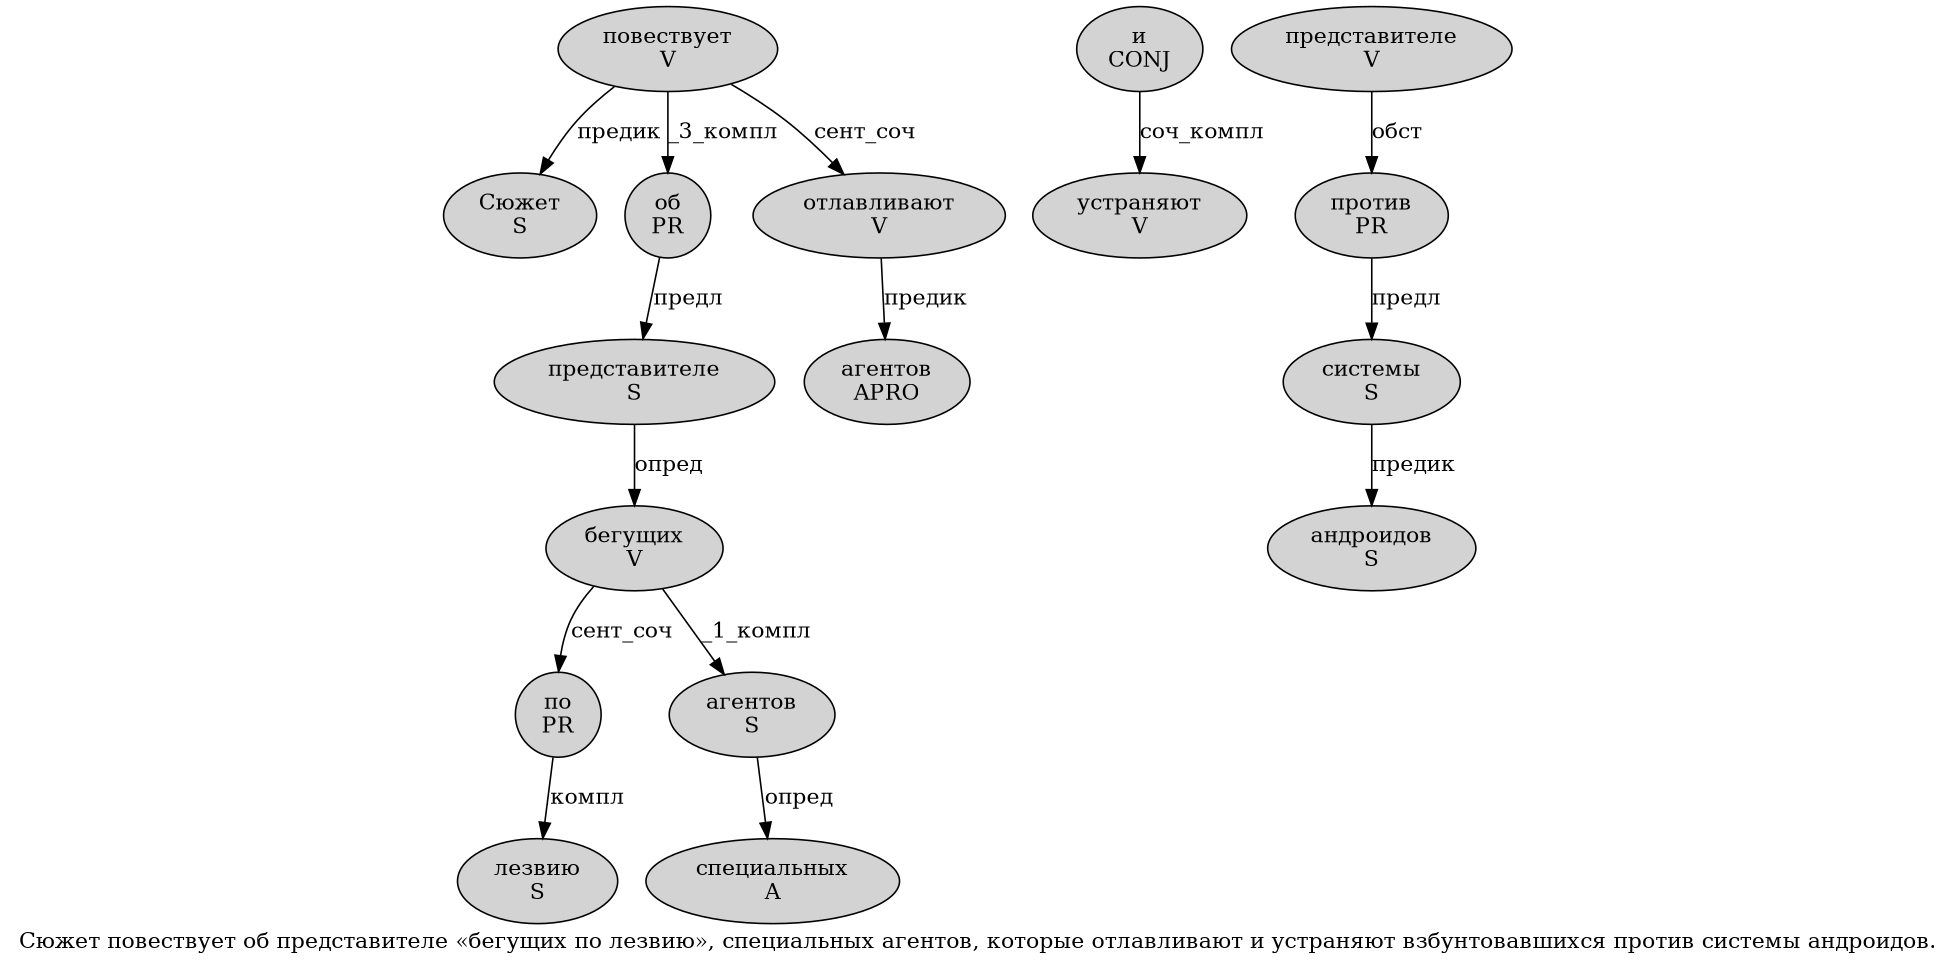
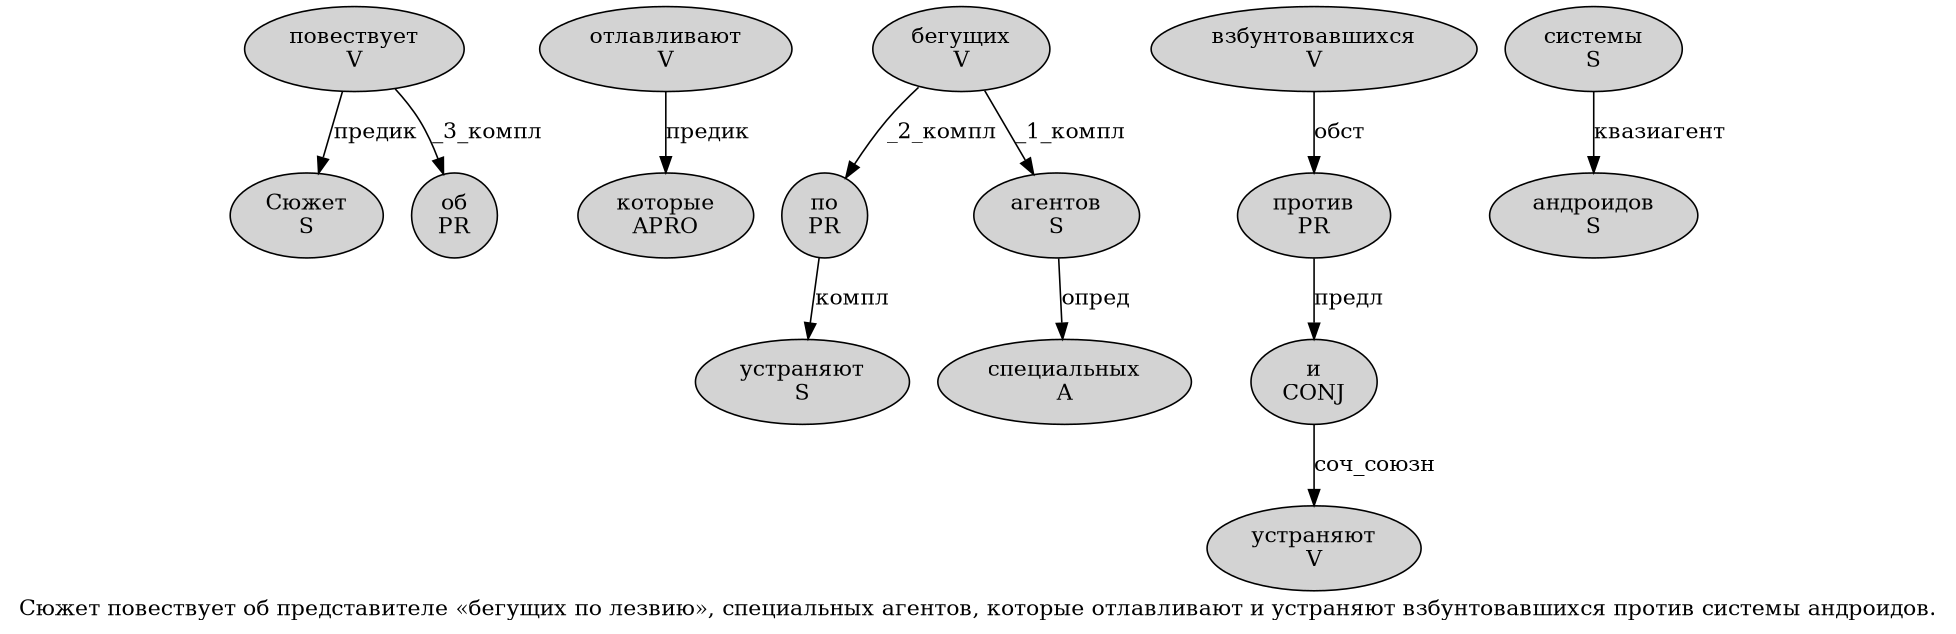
(1372, 49) -> (1314, 49)
(785, 120) -> none
(1203, 132) -> (1374, 465)
(1372, 290) -> (1314, 290)
(635, 382) -> none
(887, 382) -> (666, 215)
(1414, 465) -> (1660, 132)
(622, 632) -> (942, 132)
(538, 881) -> (802, 382)
